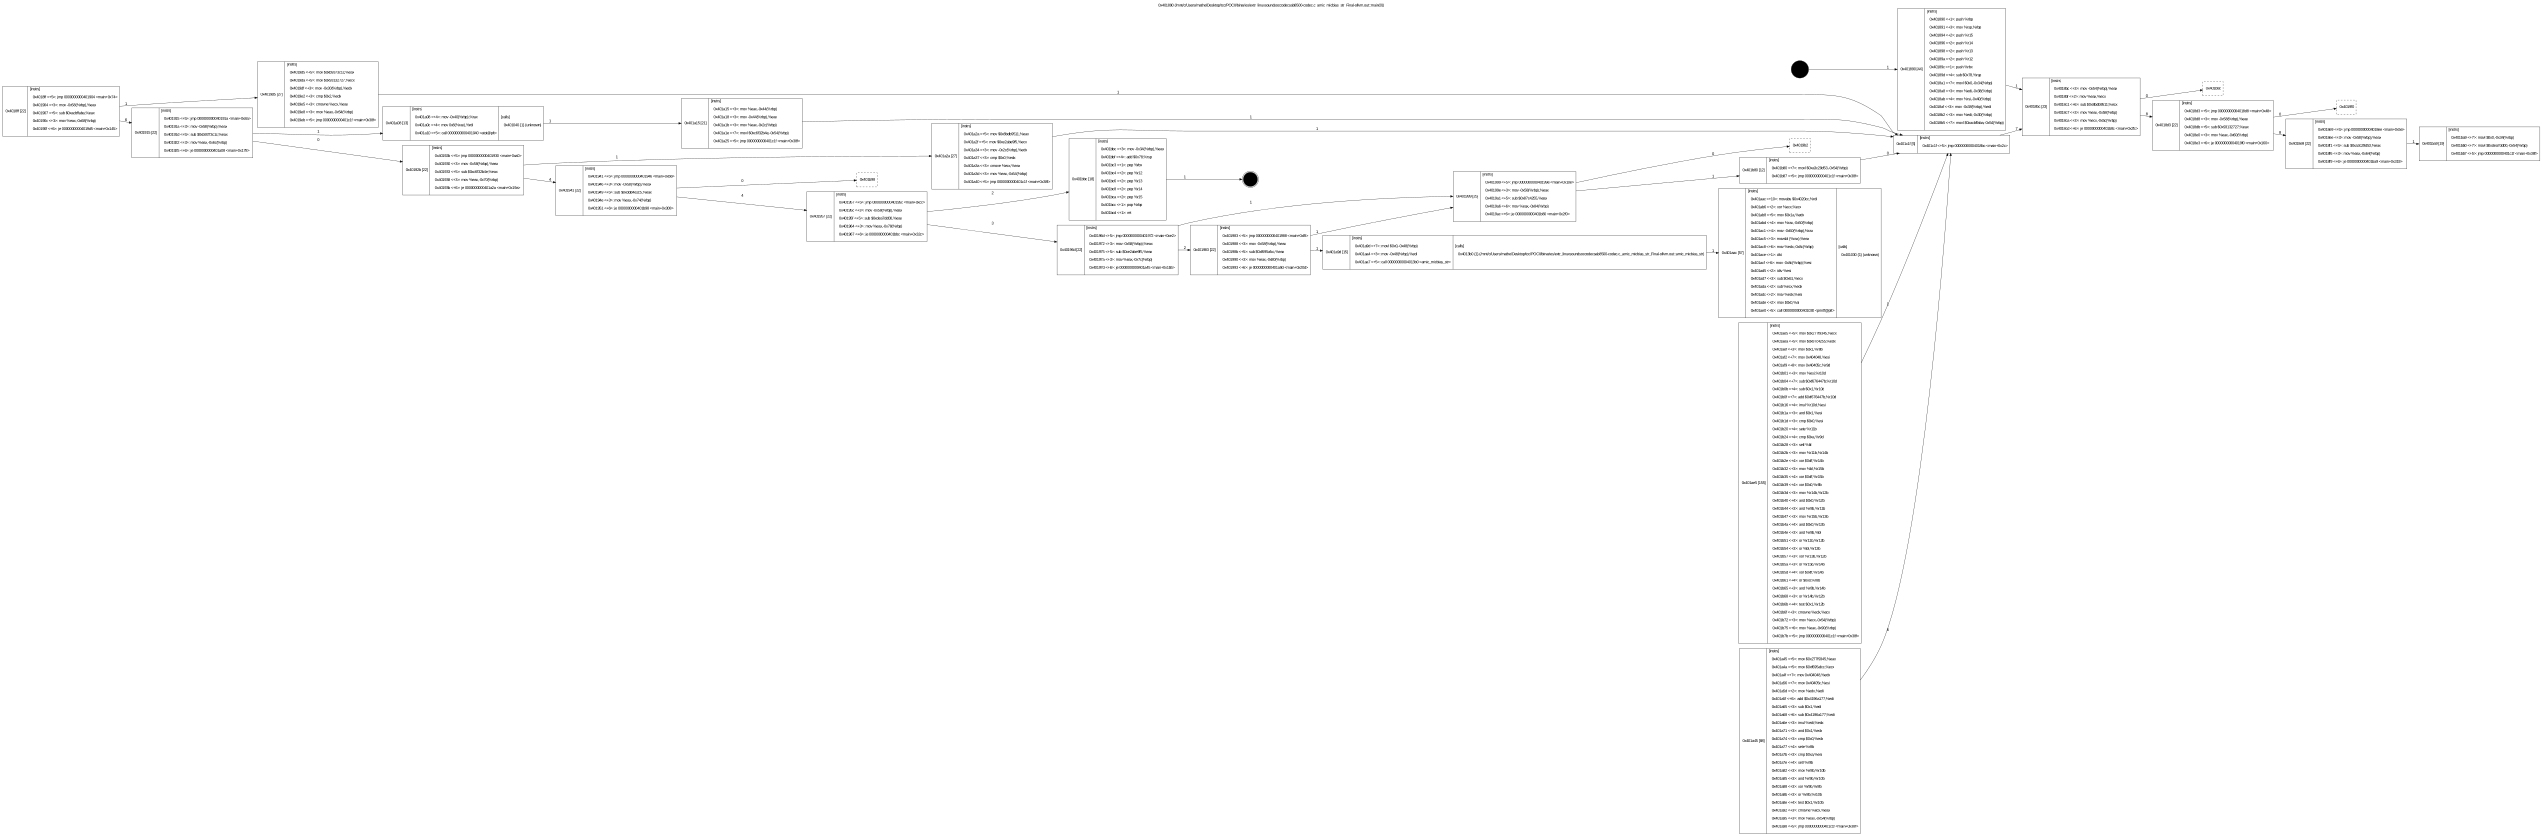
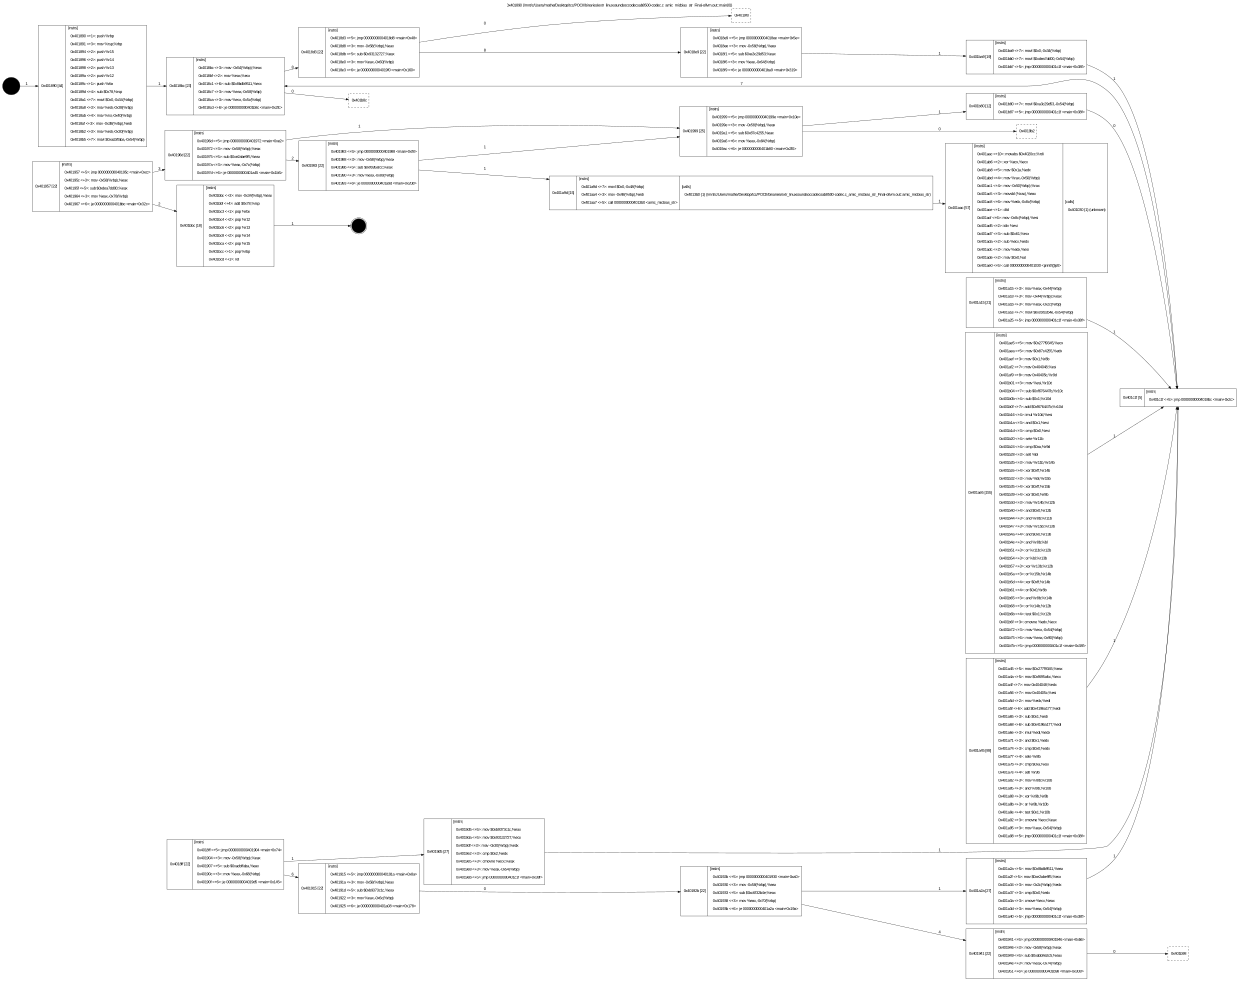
(463, 123) -> none
(740, 204) -> none
none -> (1158, 214)
(1887, 630) -> (1114, 641)
